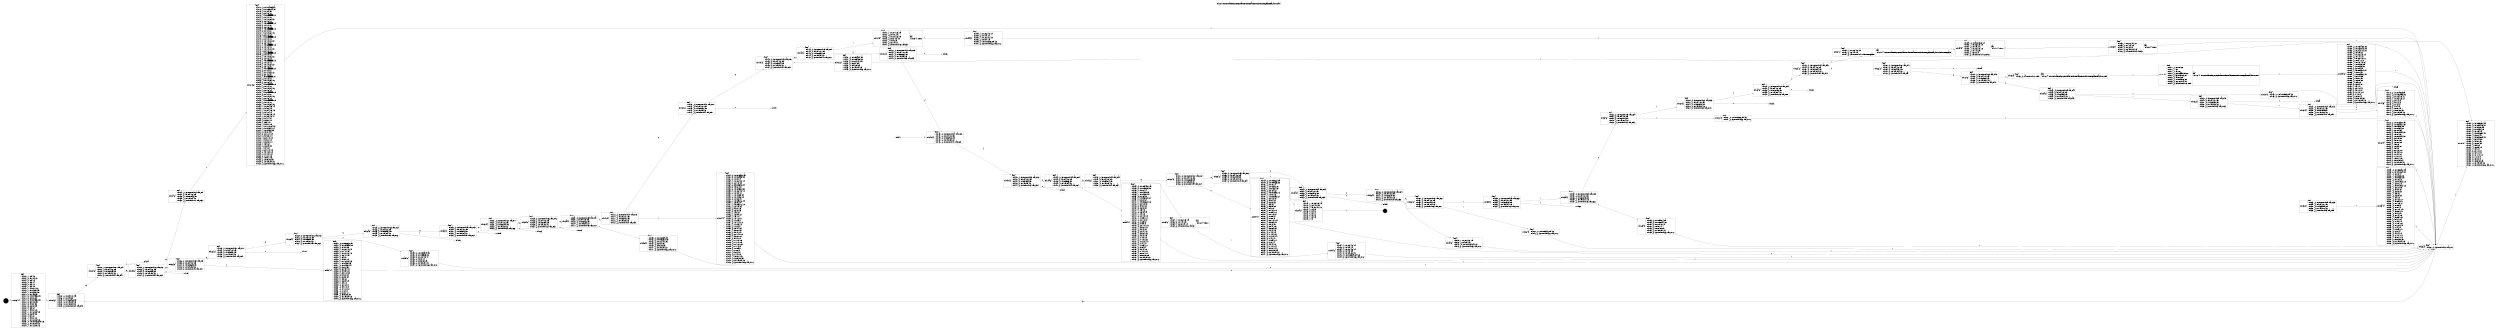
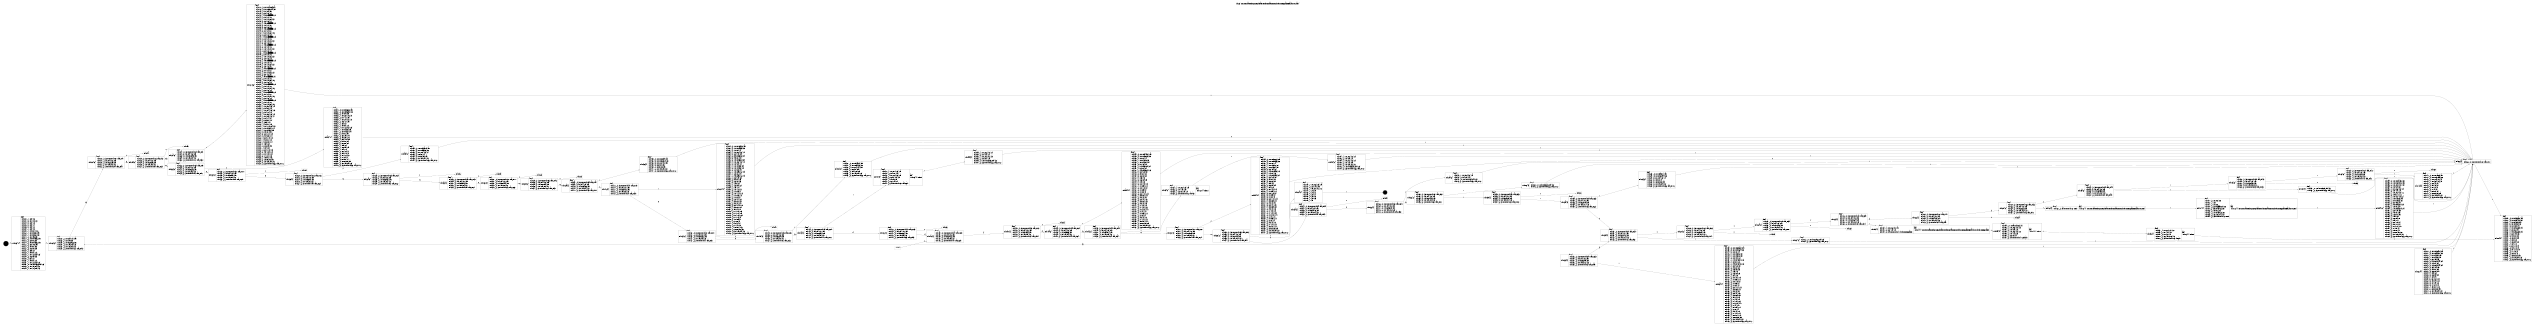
none -> (1599, 248)
